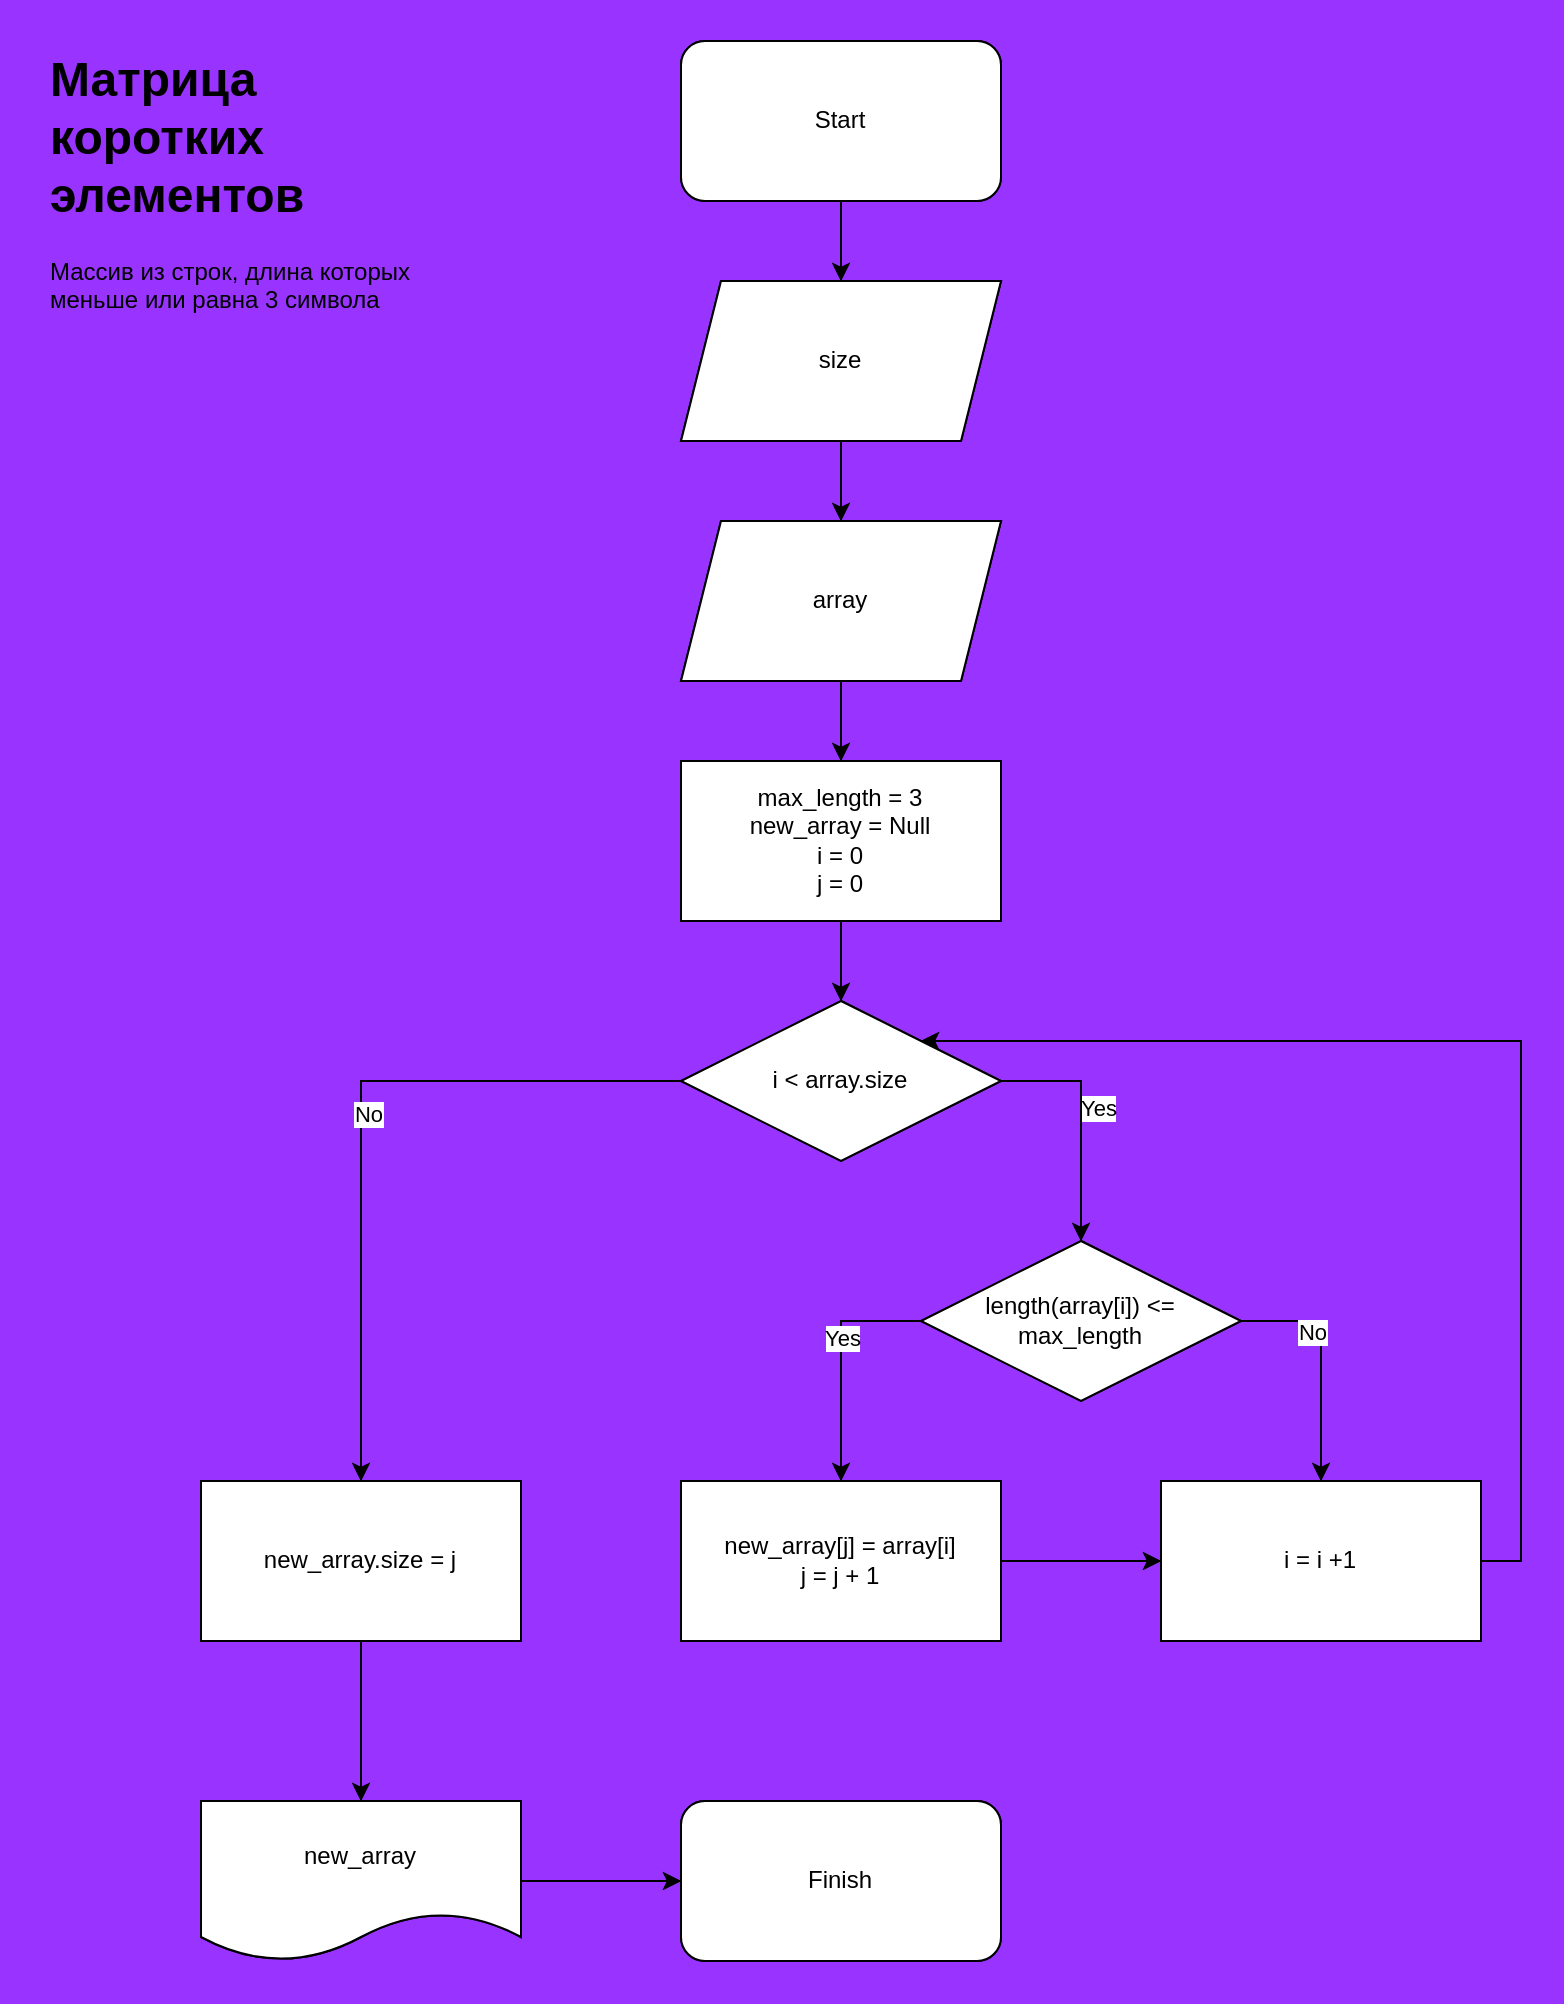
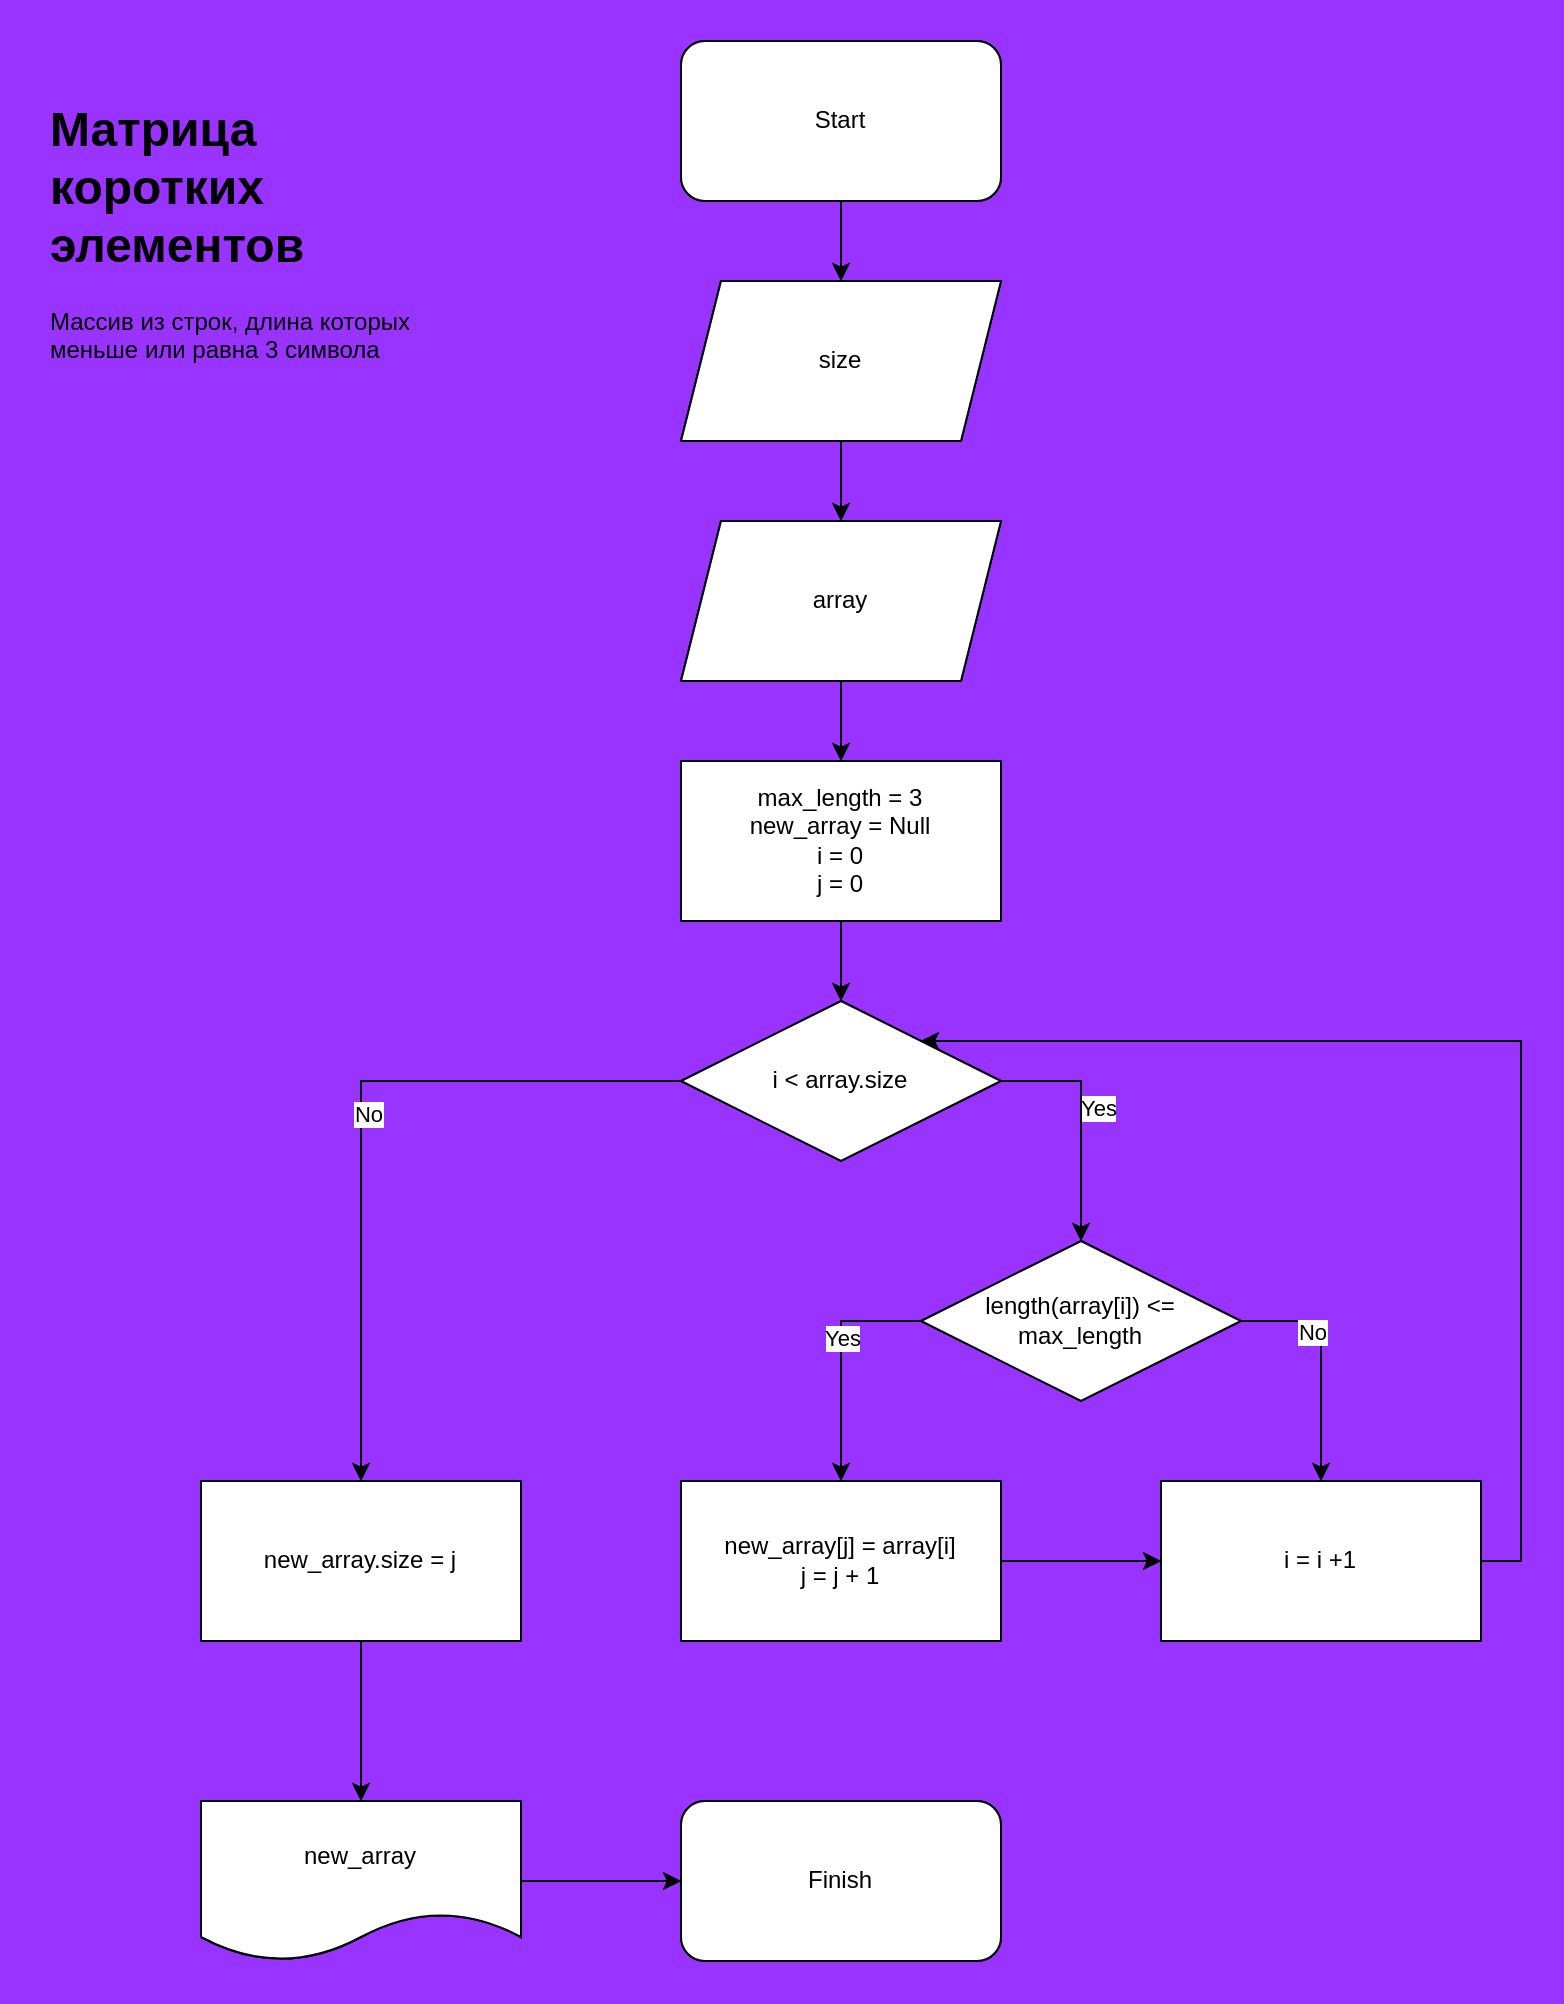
(231, 181) -> (231, 231)
